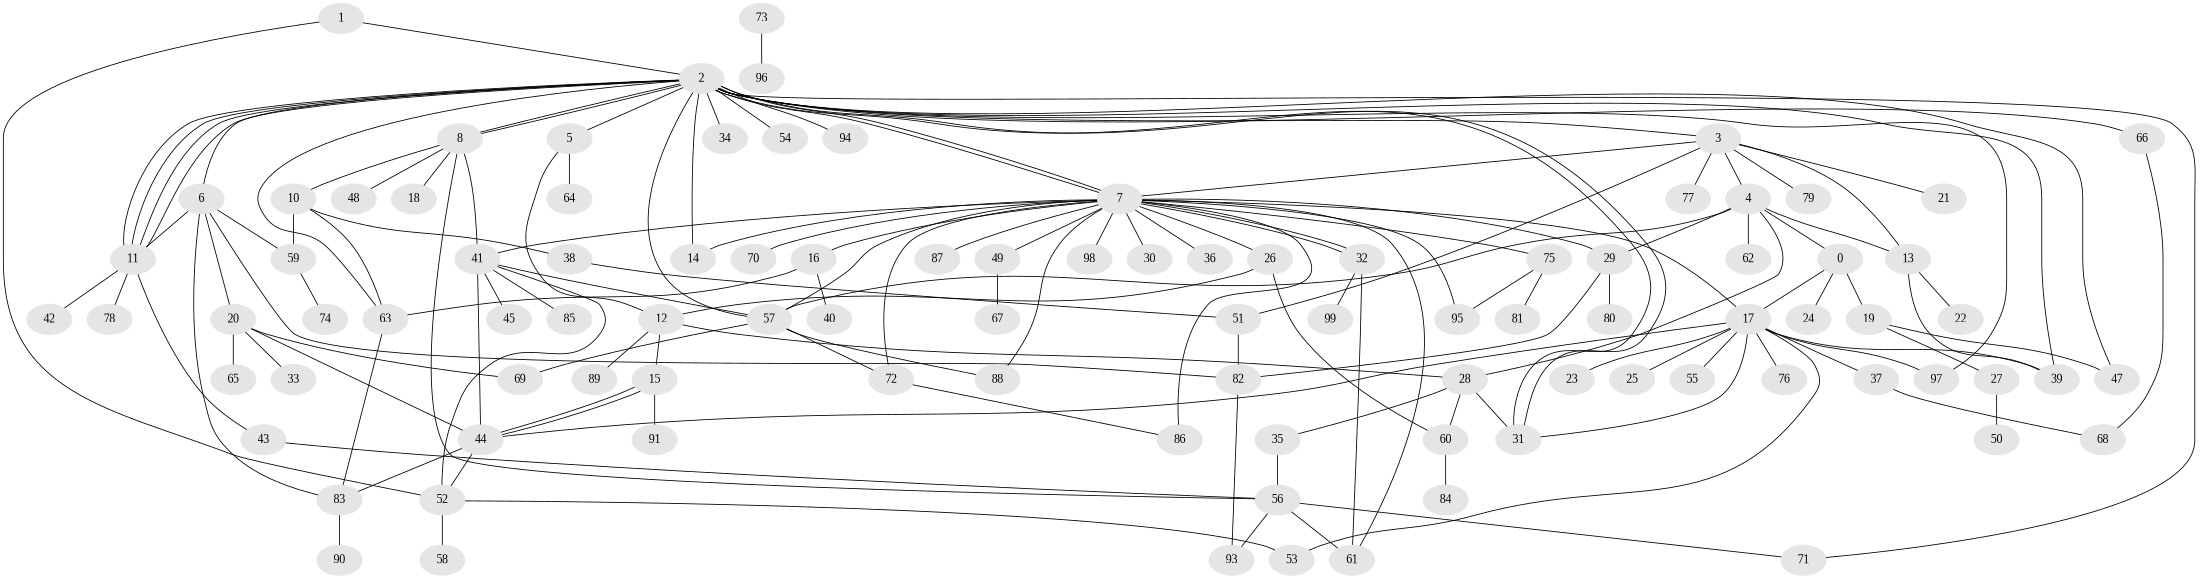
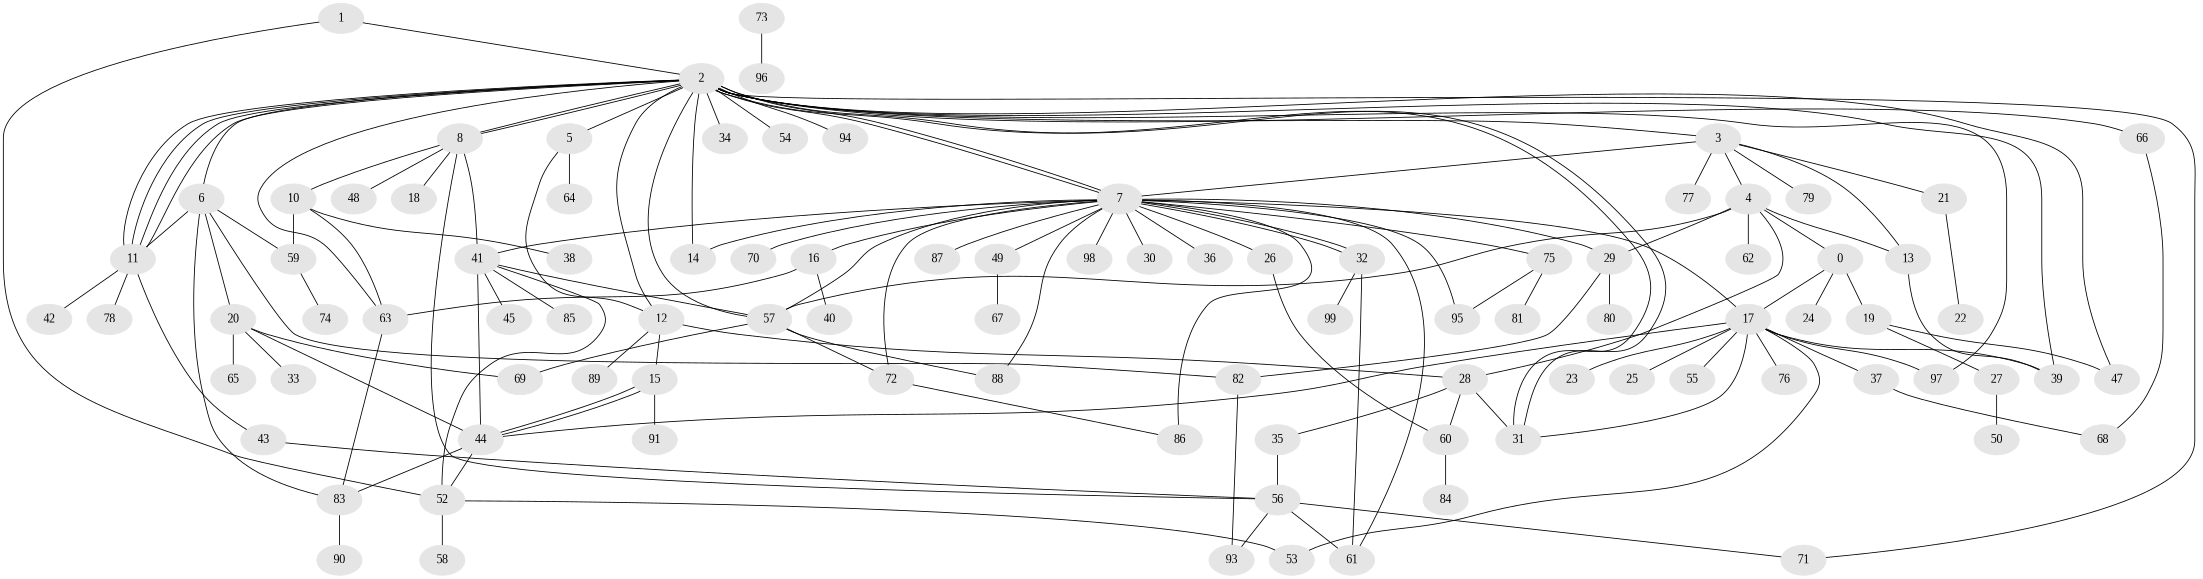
(1934, 289) -> (1952, 259)
(1055, 301) -> (617, 186)
(1238, 319) -> none
